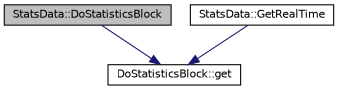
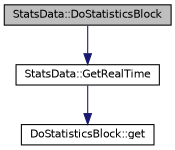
(126, 42) -> (88, 40)
